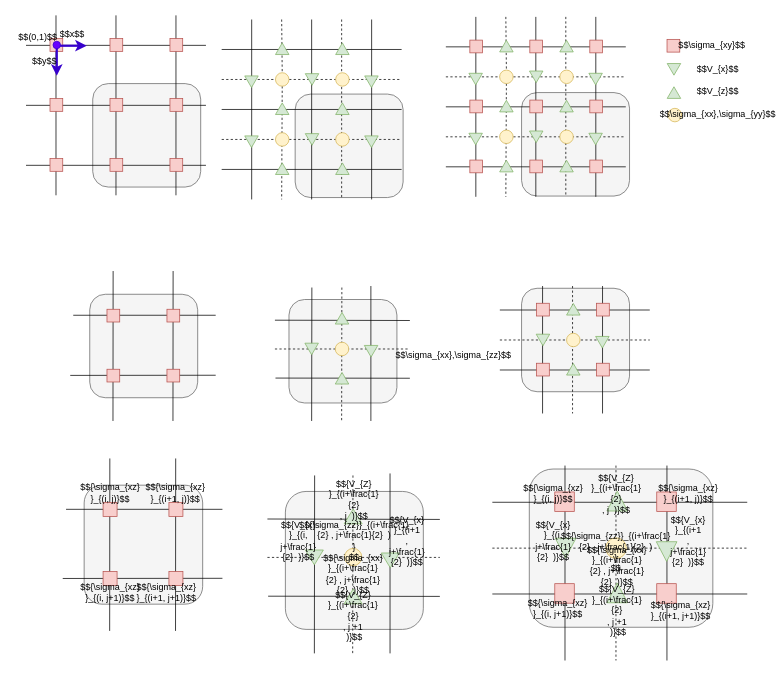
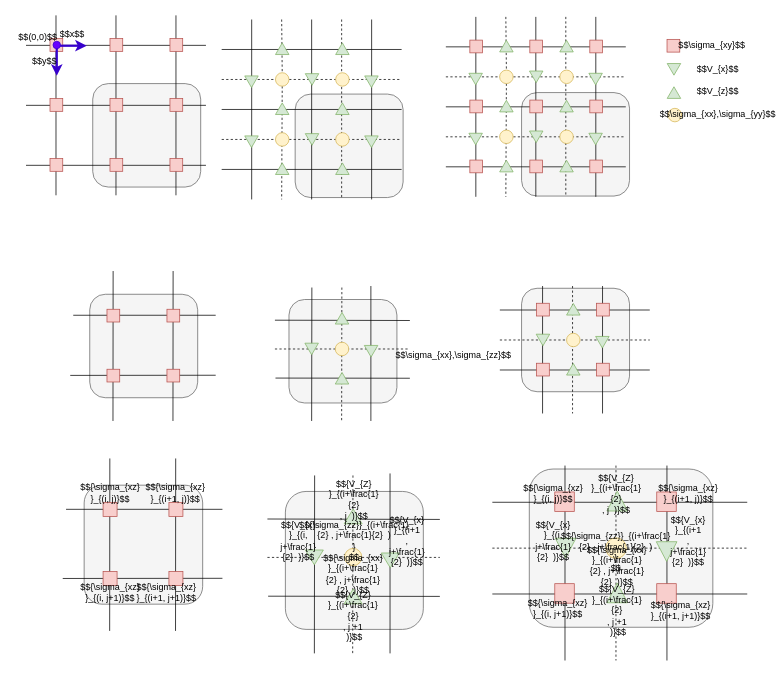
(38, 38) -> (38, 38)
